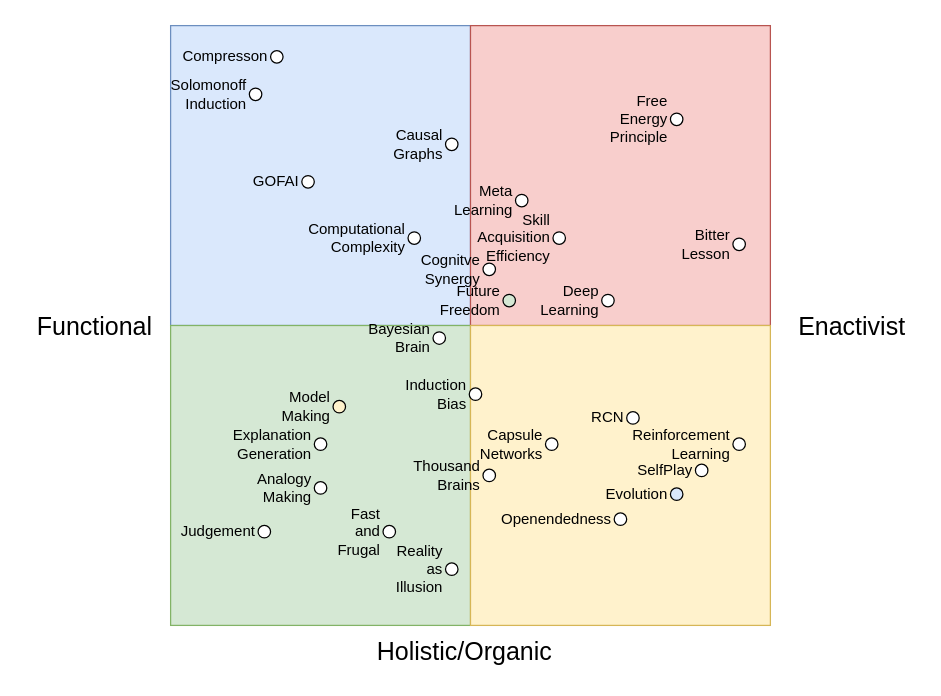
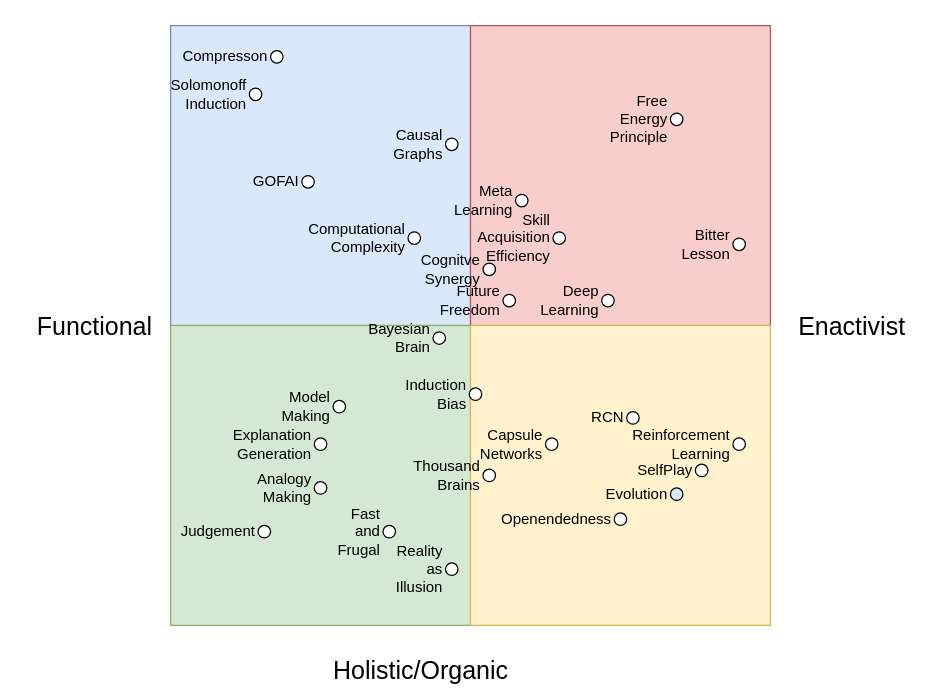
(509, 301) -> (509, 301)
(339, 407) -> (339, 407)
(464, 651) -> (421, 669)
